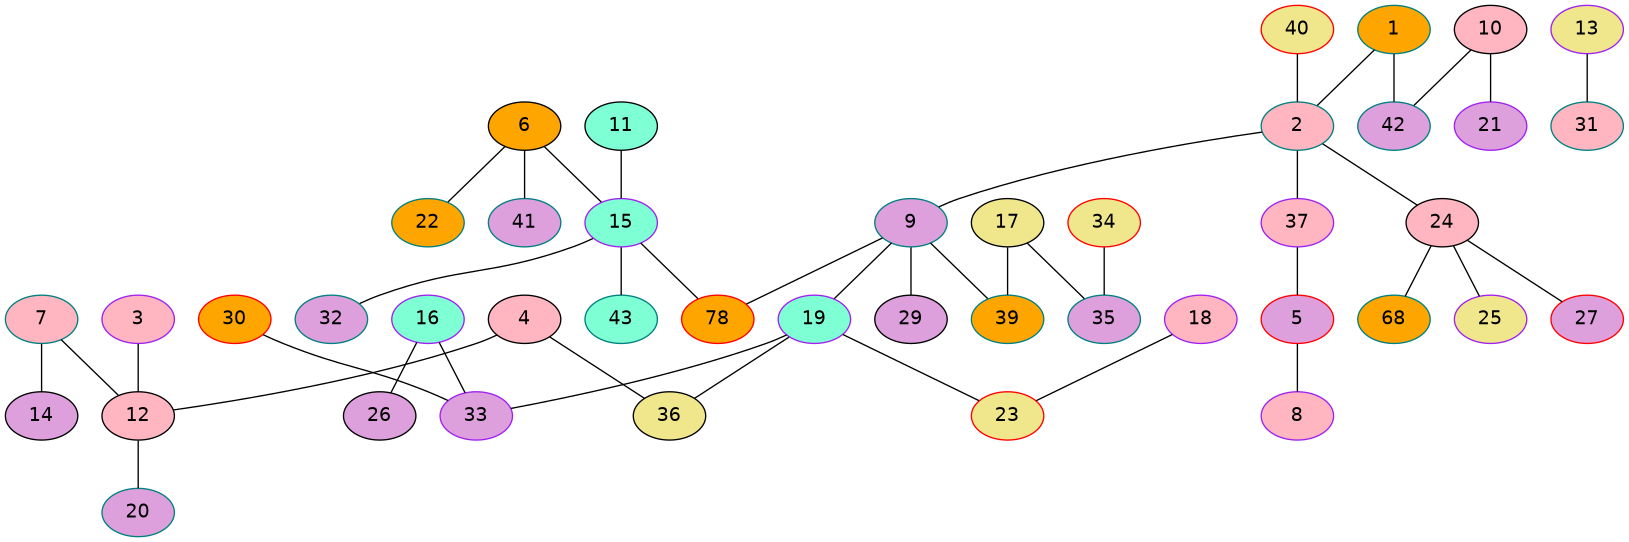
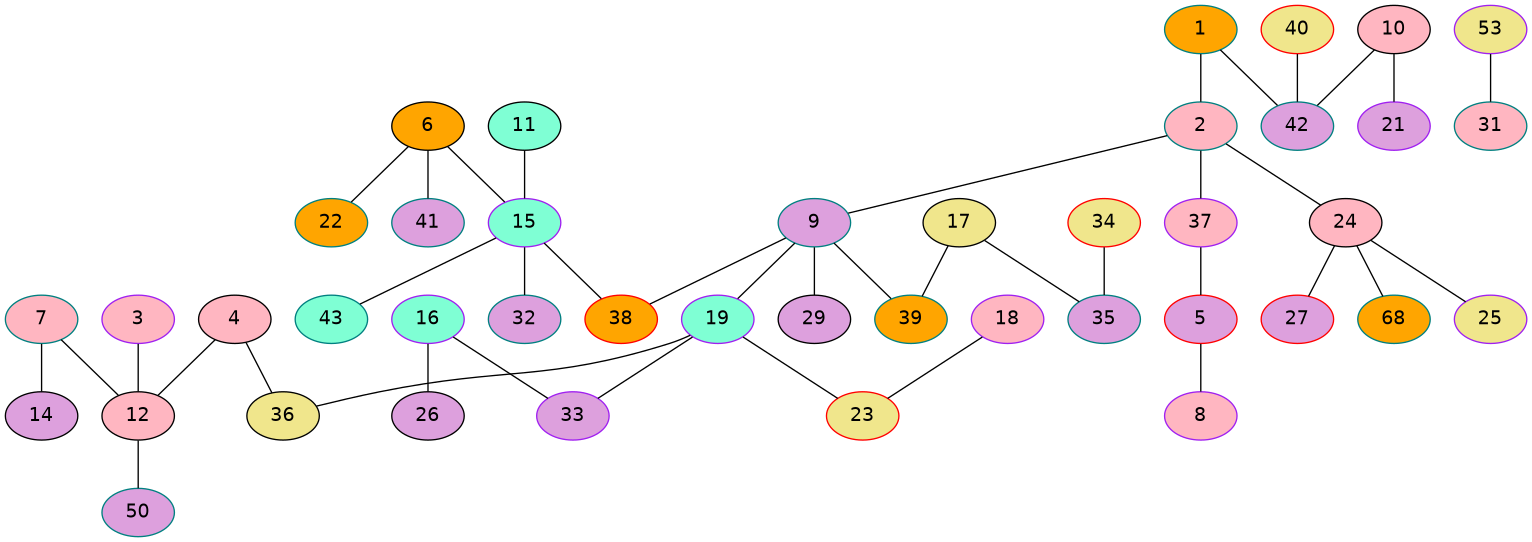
(1587, 30) -> (1491, 30)
(1297, 78) -> (1297, 78)
(235, 319) -> none
(718, 319) -> (621, 319)
(138, 513) -> (138, 513)
